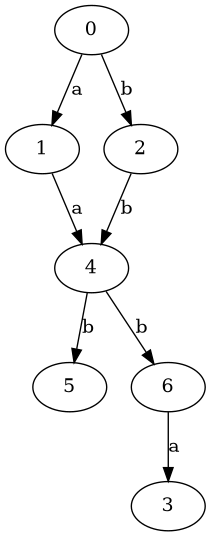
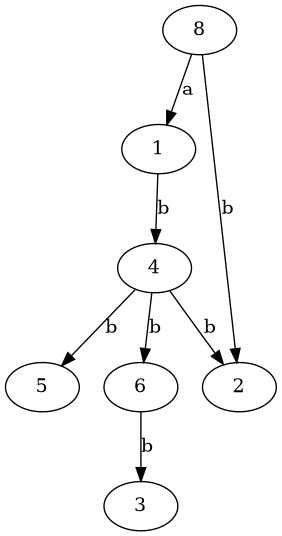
(92, 30) -> (200, 30)
(119, 202) -> (192, 322)
(77, 209) -> (164, 209)
(174, 447) -> (148, 447)
